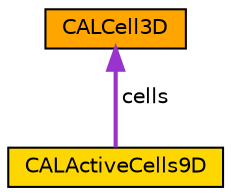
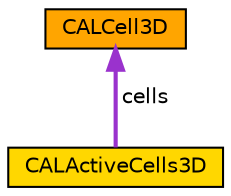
(116, 167) -> (116, 167)
